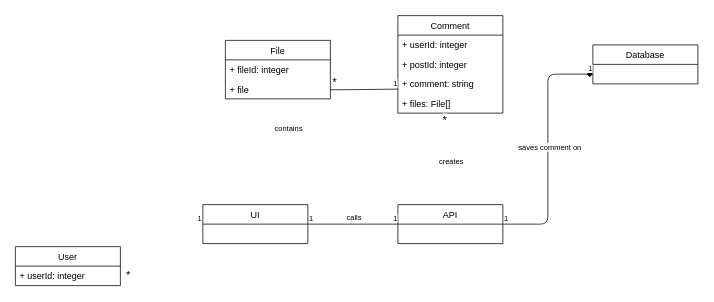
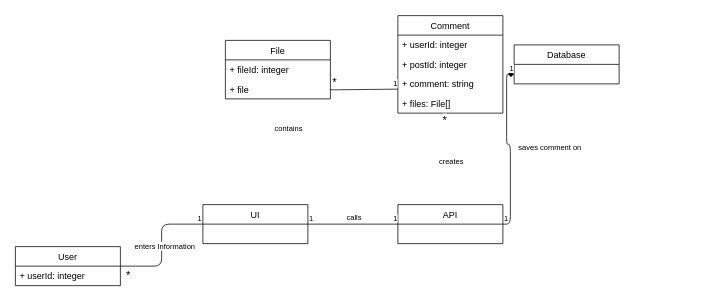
(645, 64) -> (567, 64)
none -> (162, 245)
